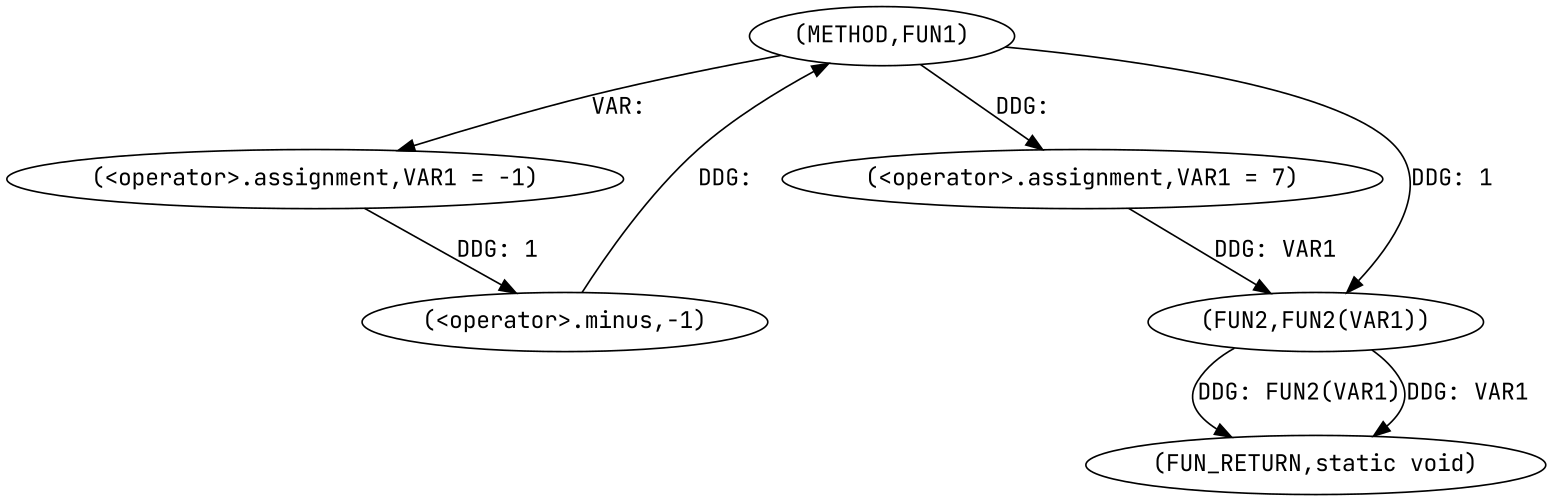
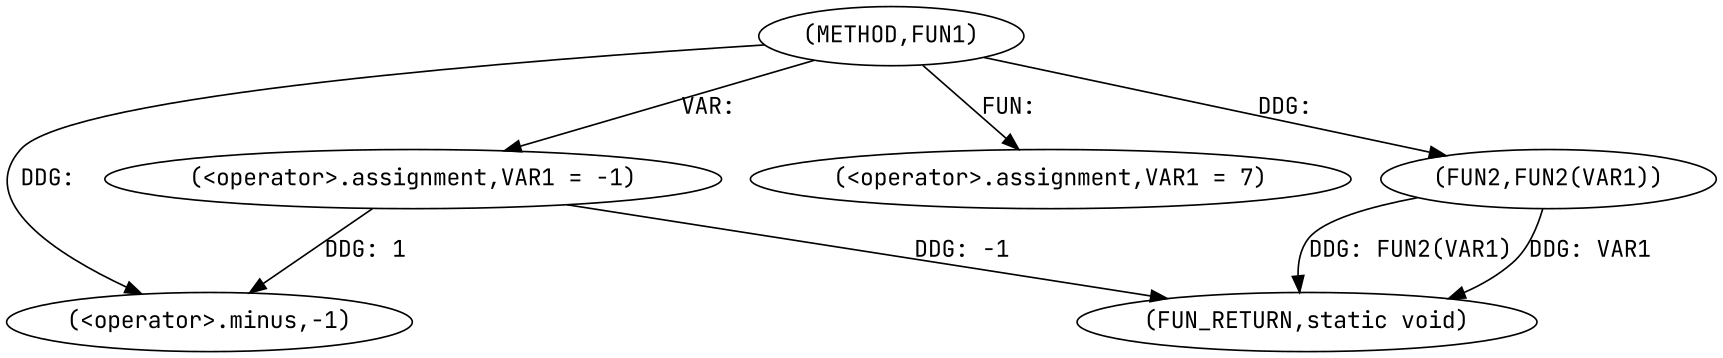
(1030, 108) -> (1016, 108)
(682, 165) -> (289, 87)
(1452, 179) -> (1292, 108)
(1192, 246) -> none
none -> (859, 250)
